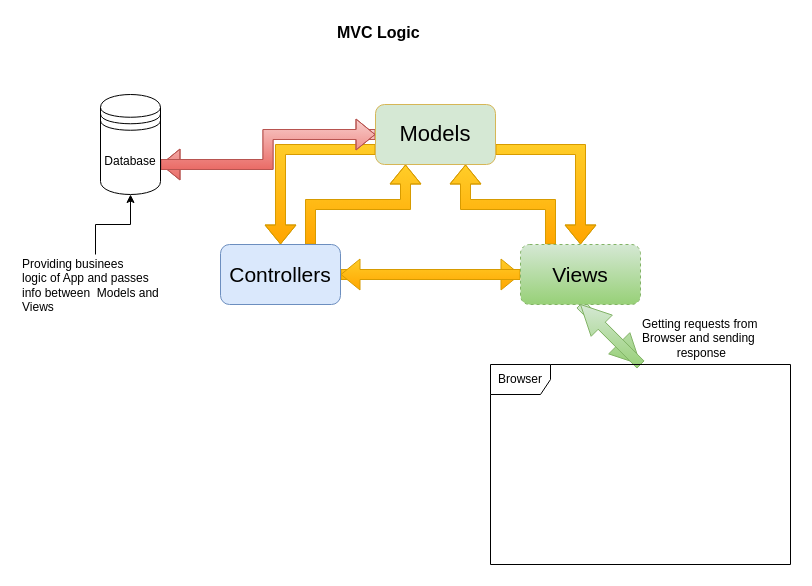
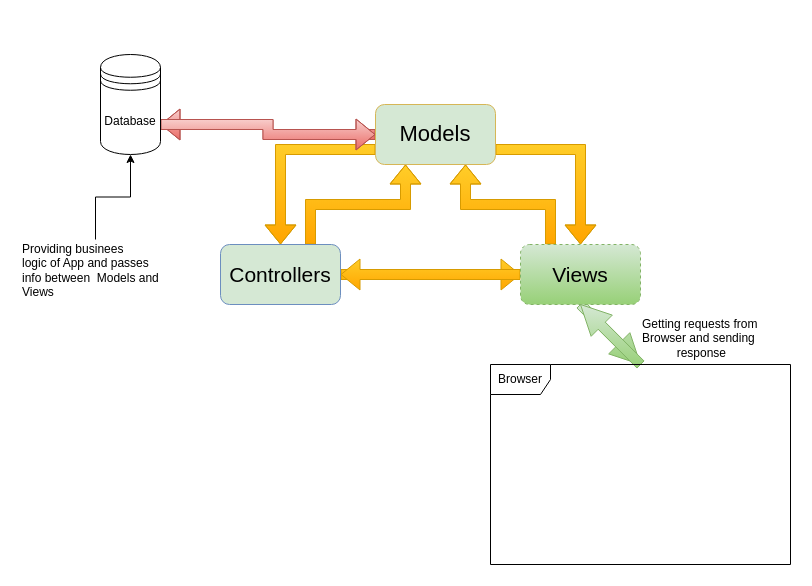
(386, 31) -> none
(131, 145) -> (131, 105)
(281, 275) -> (281, 275)
(96, 285) -> (96, 270)
